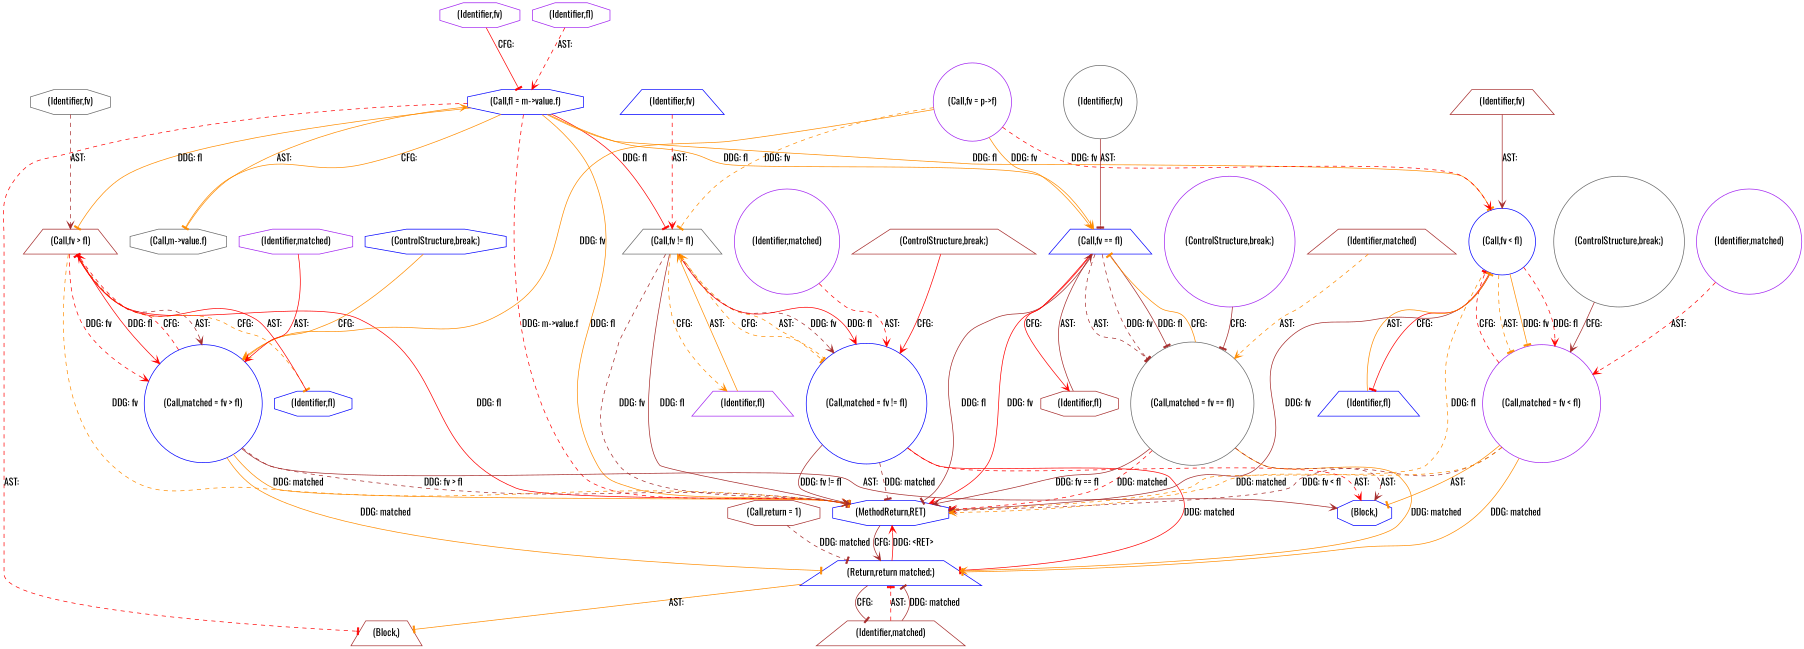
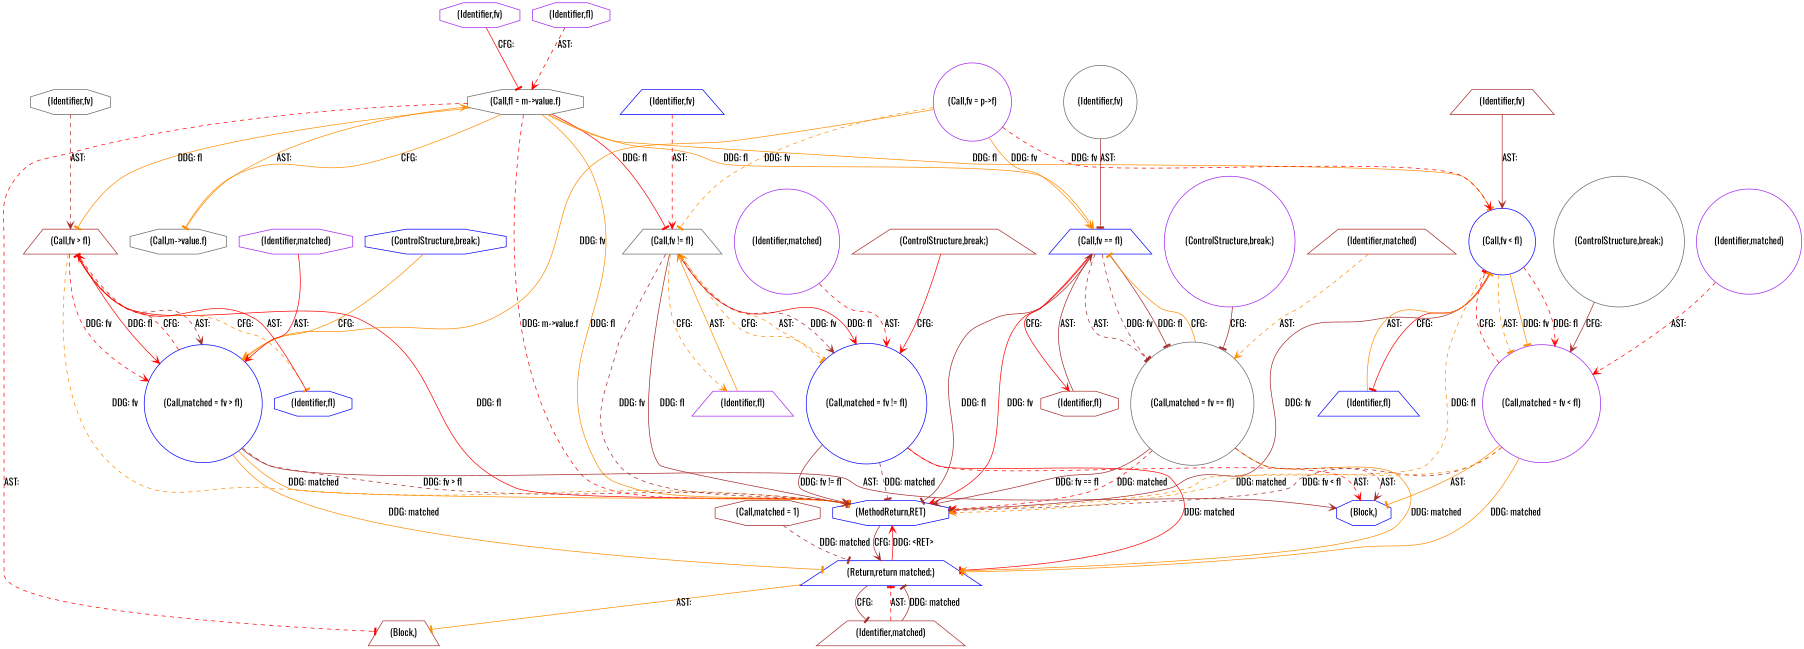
(526, 102) -> (526, 102)
(774, 513) -> (768, 513)
